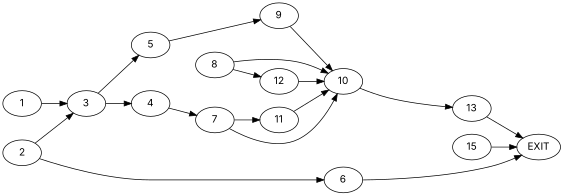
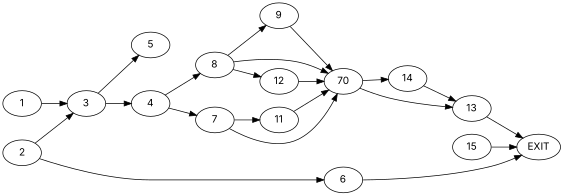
(211, 31) -> (244, 43)
none -> (408, 79)
(343, 81) -> (343, 81)
none -> (180, 86)
